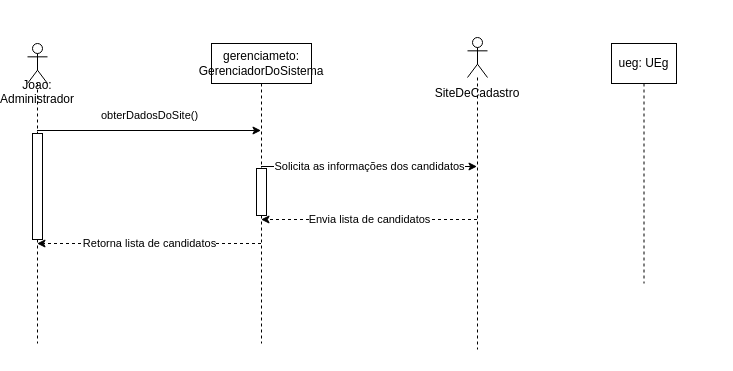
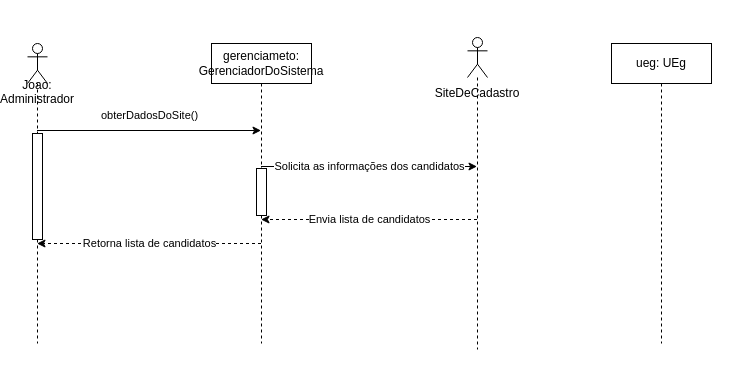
(644, 164) -> (662, 194)
